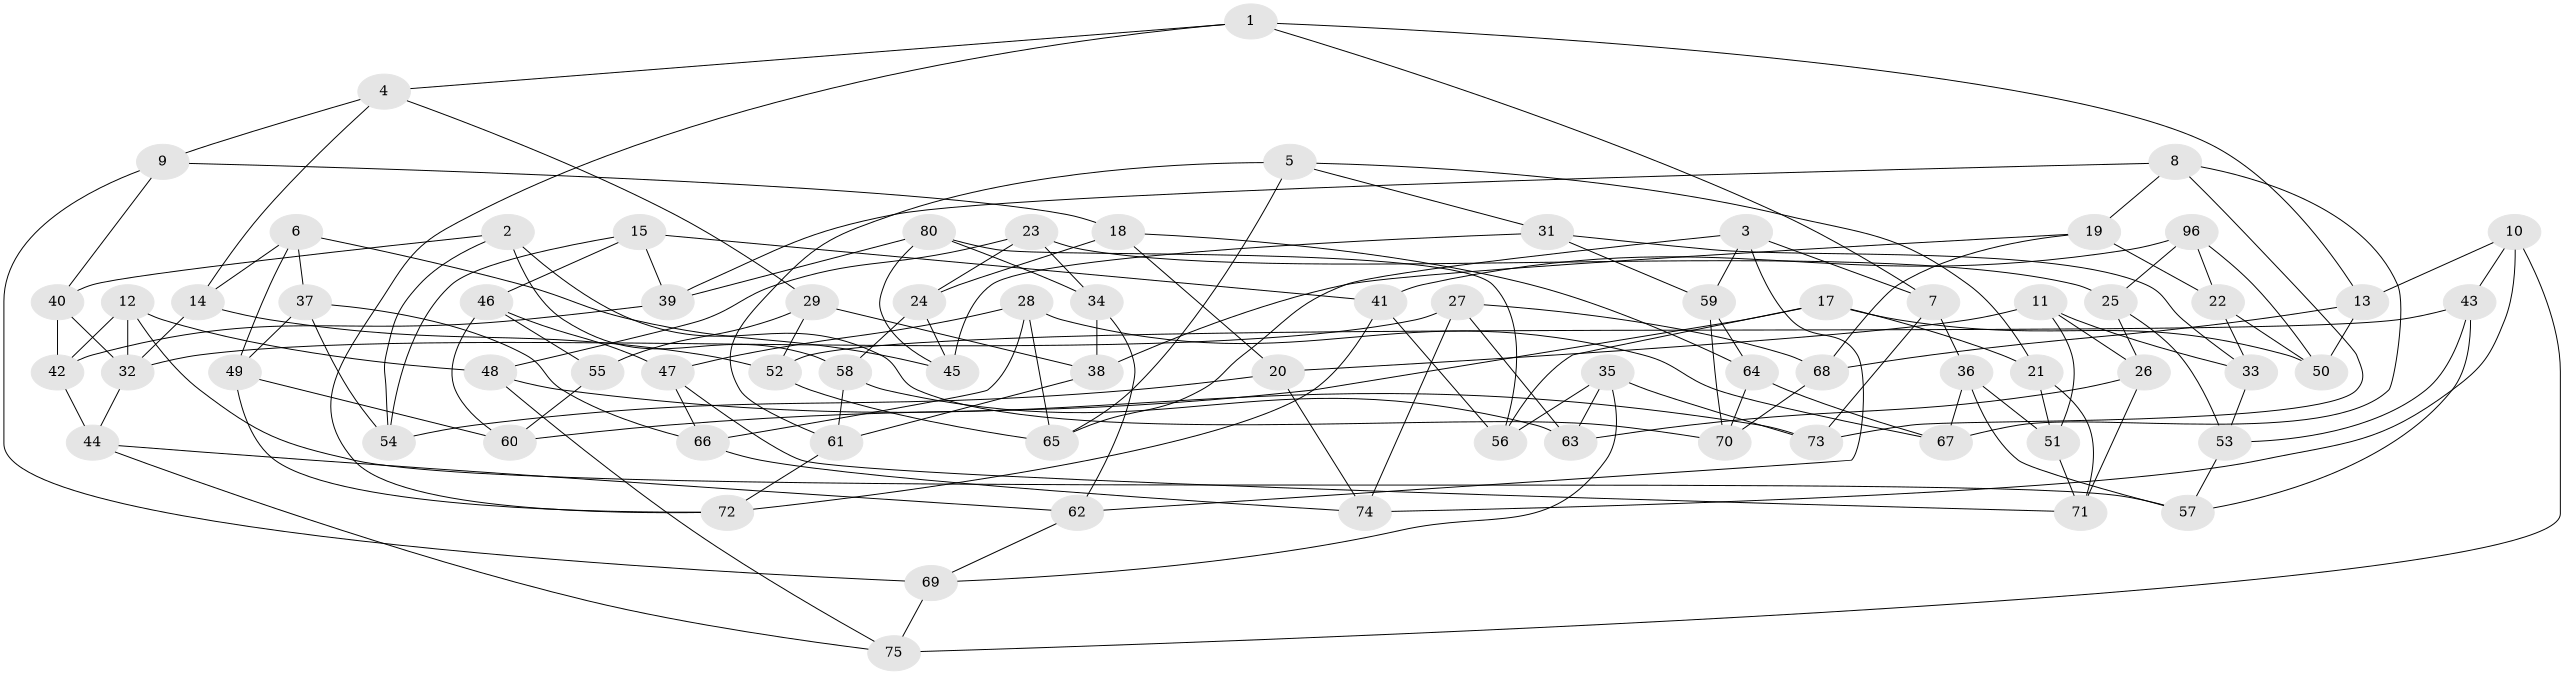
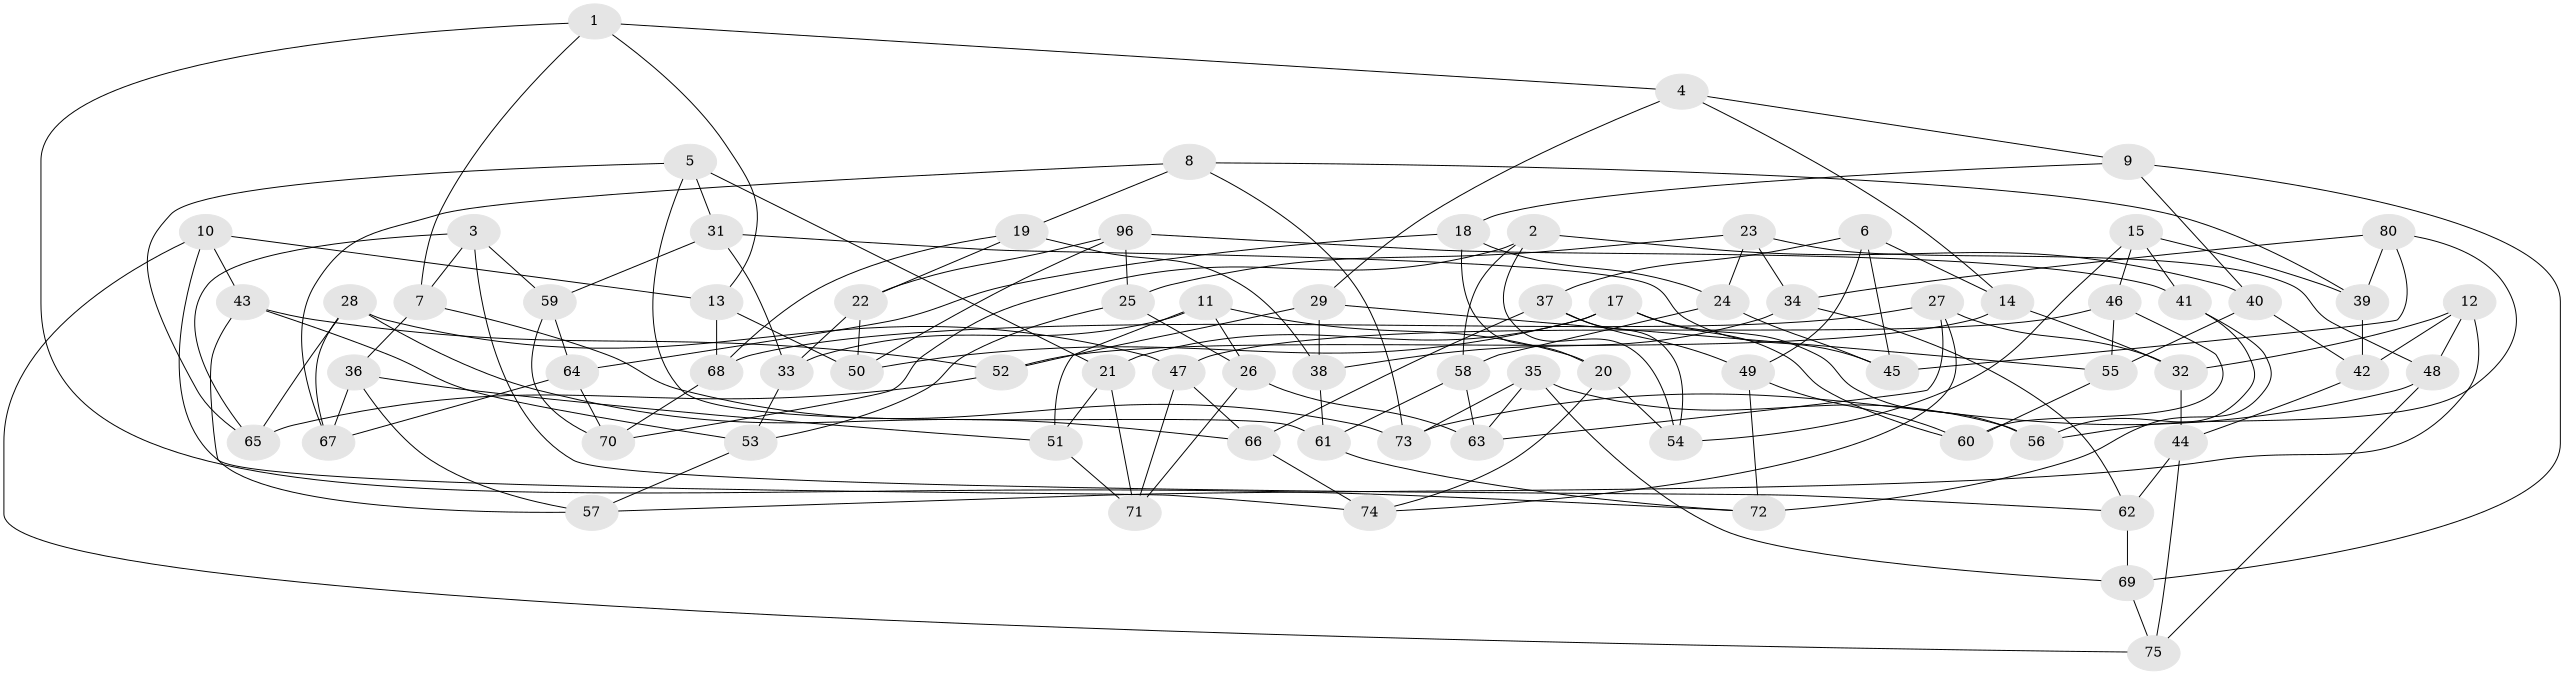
(88, 333) -> (2191, 334)
